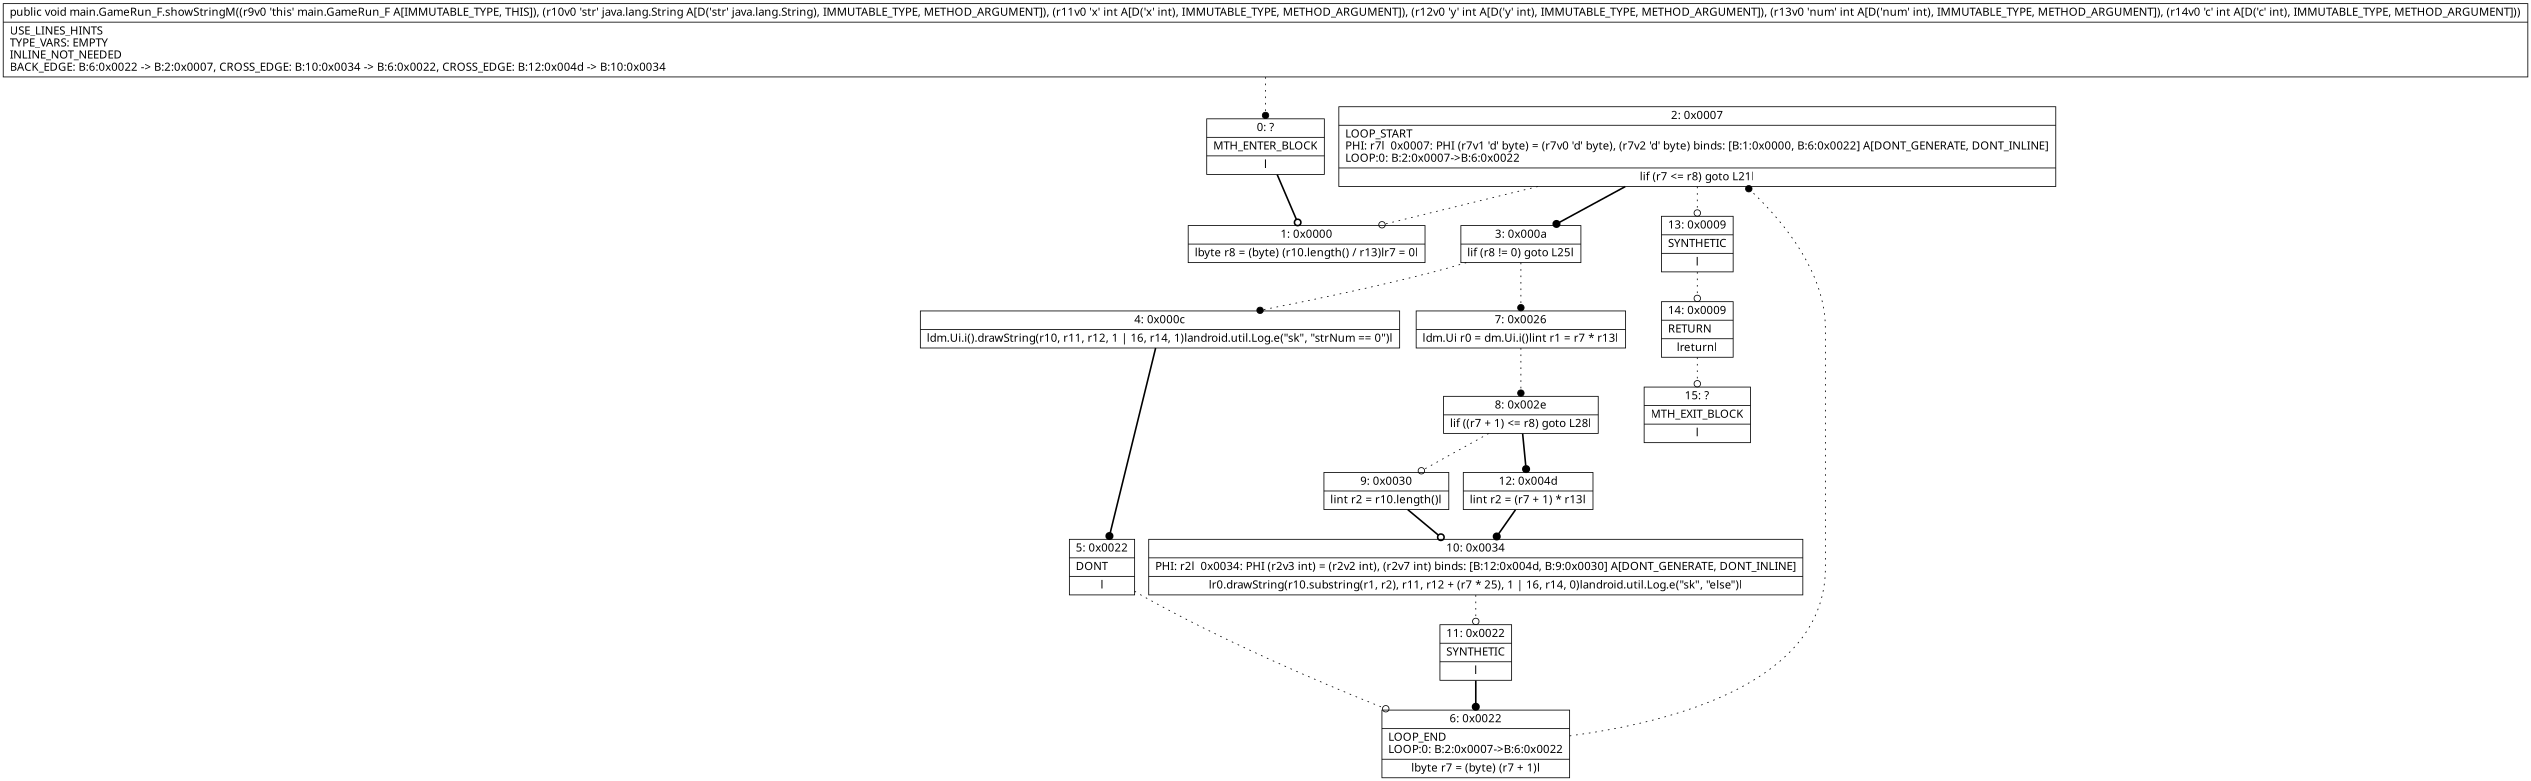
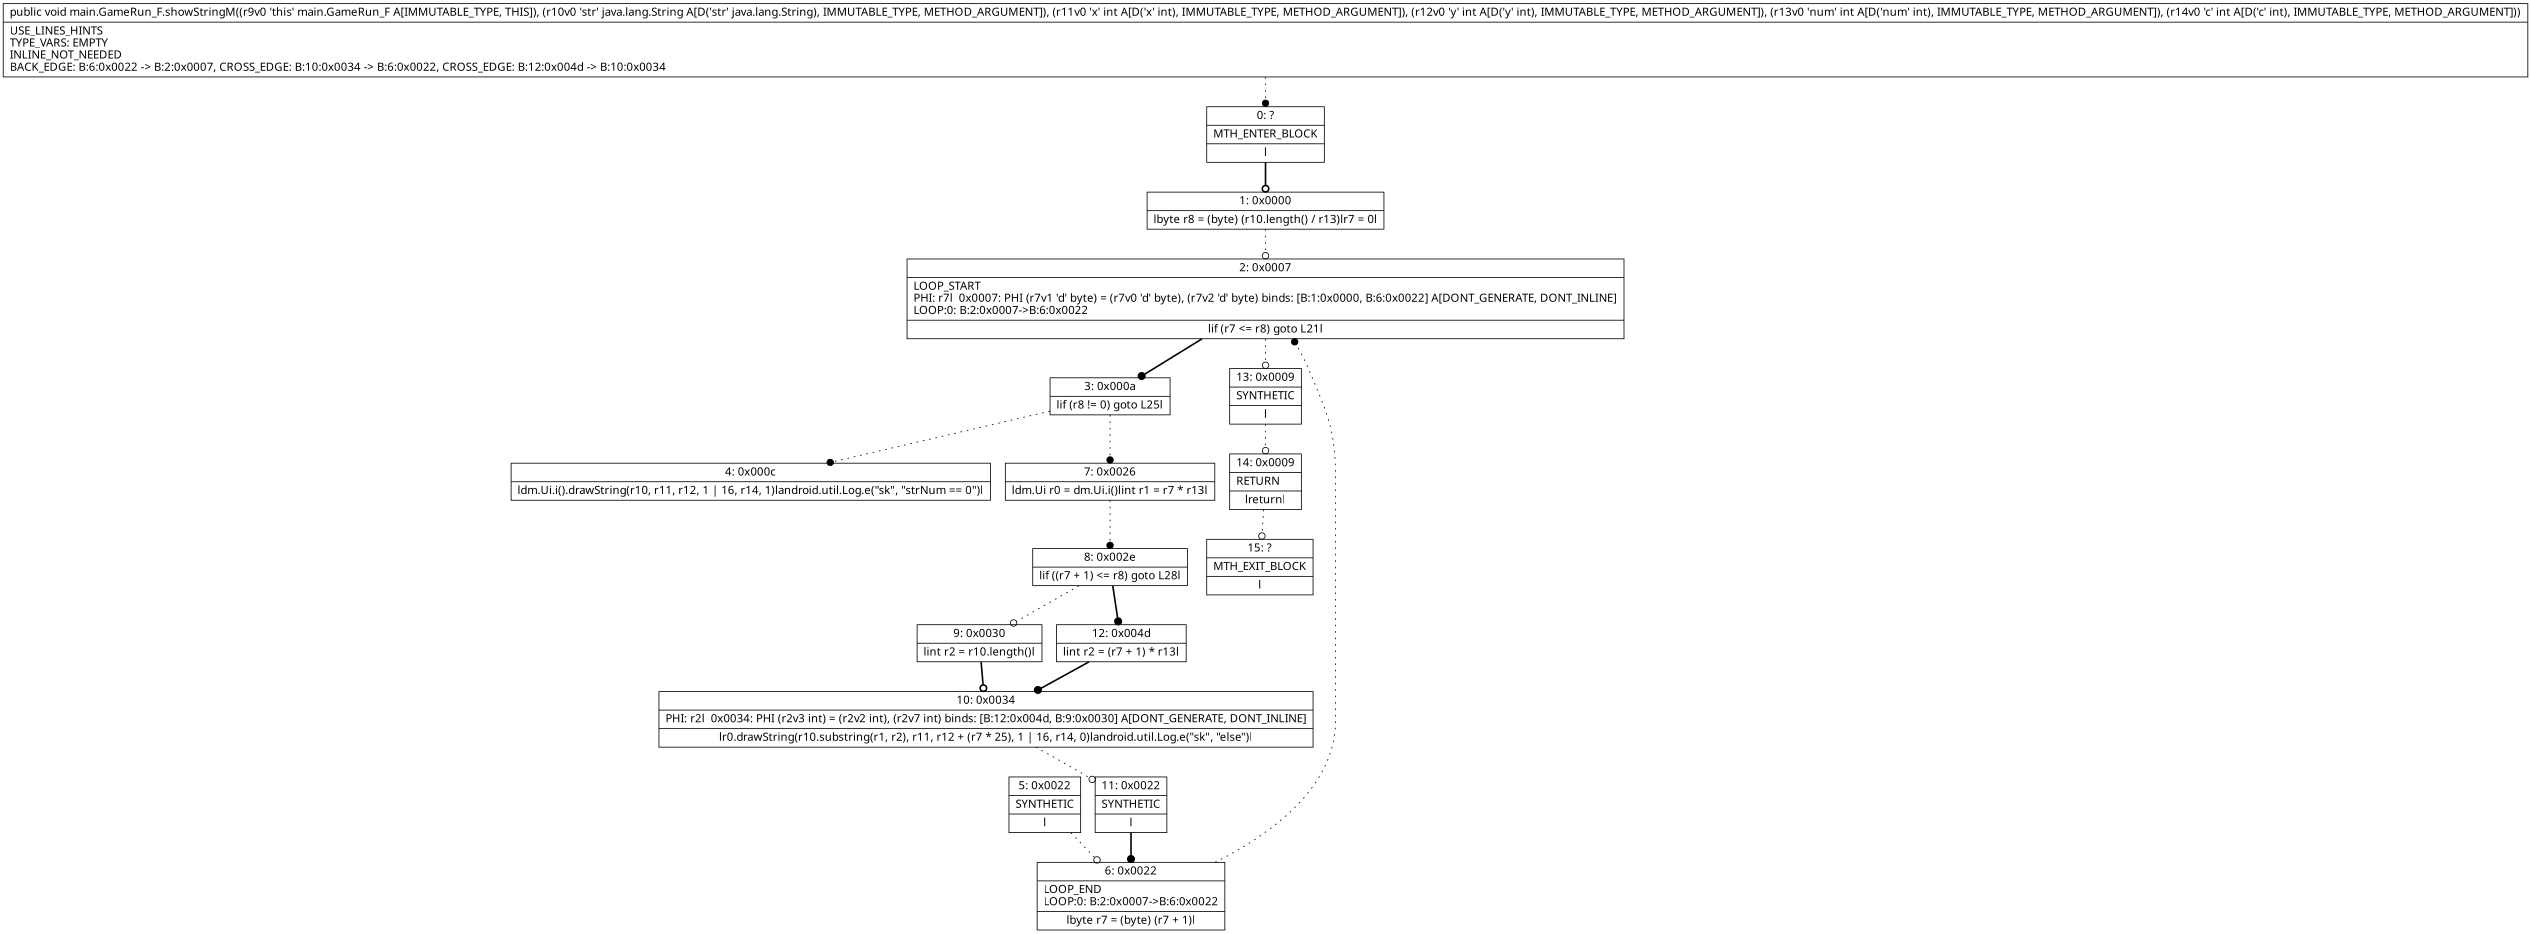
(1462, 205) -> (1266, 241)
(1133, 440) -> none
(1092, 567) -> (1045, 804)
